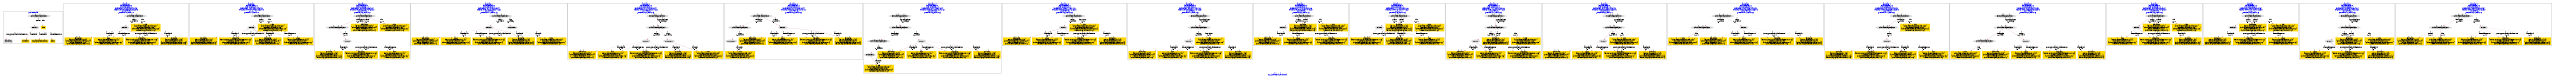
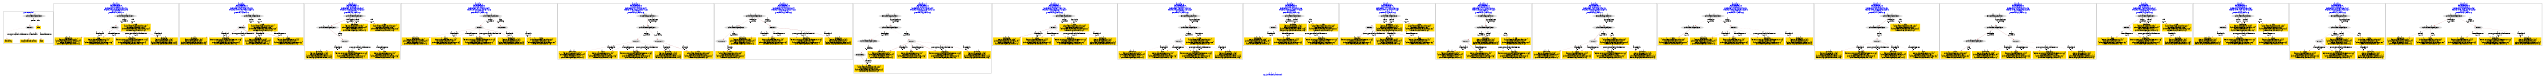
(8, 41) -> (8, 41)
(25, 41) -> none
